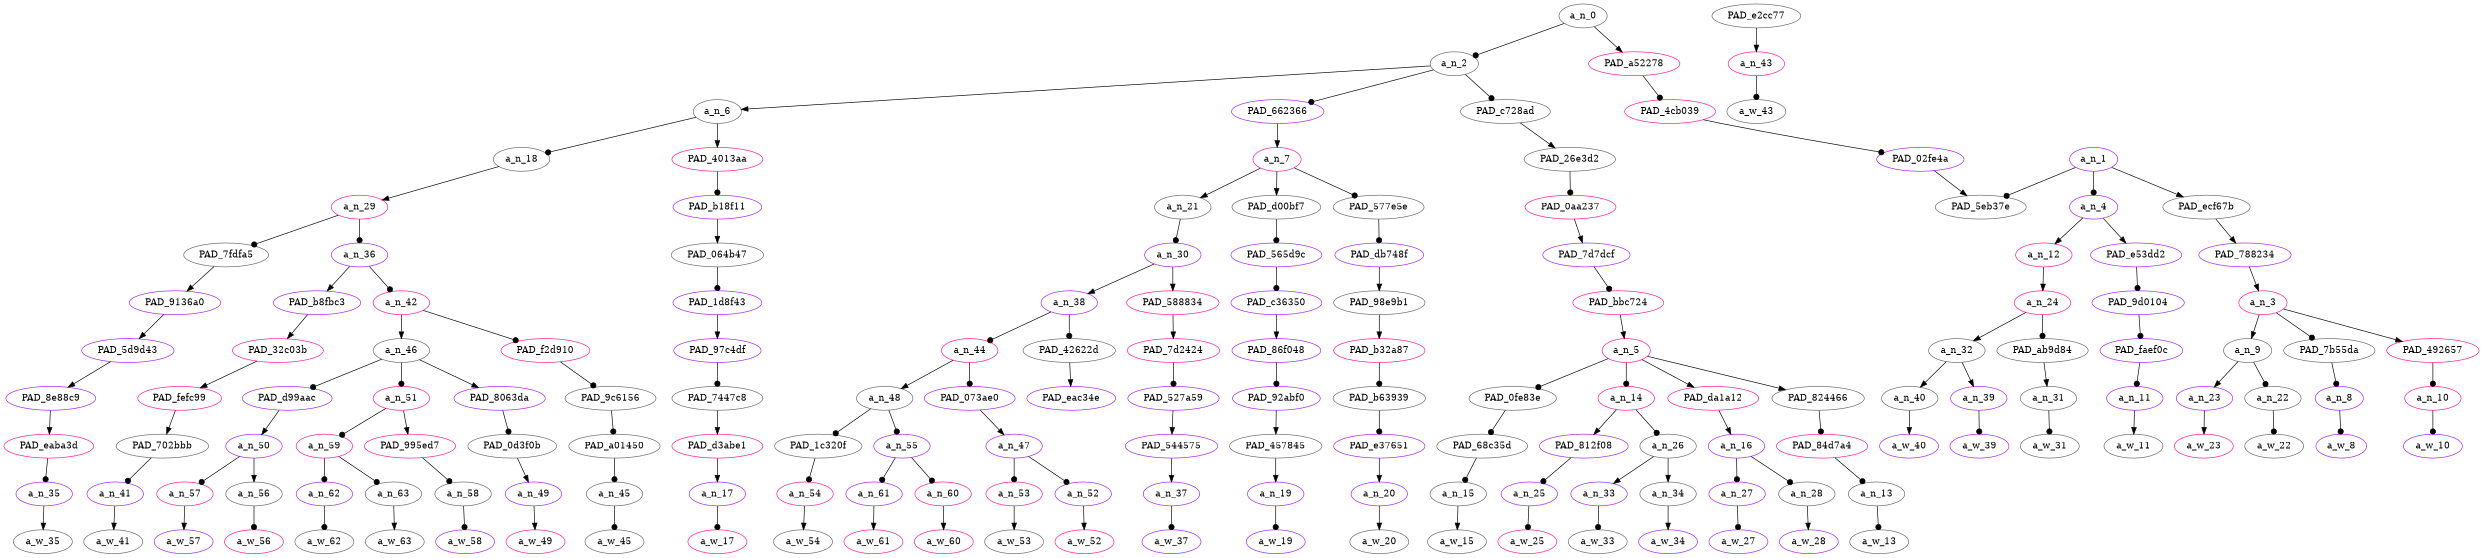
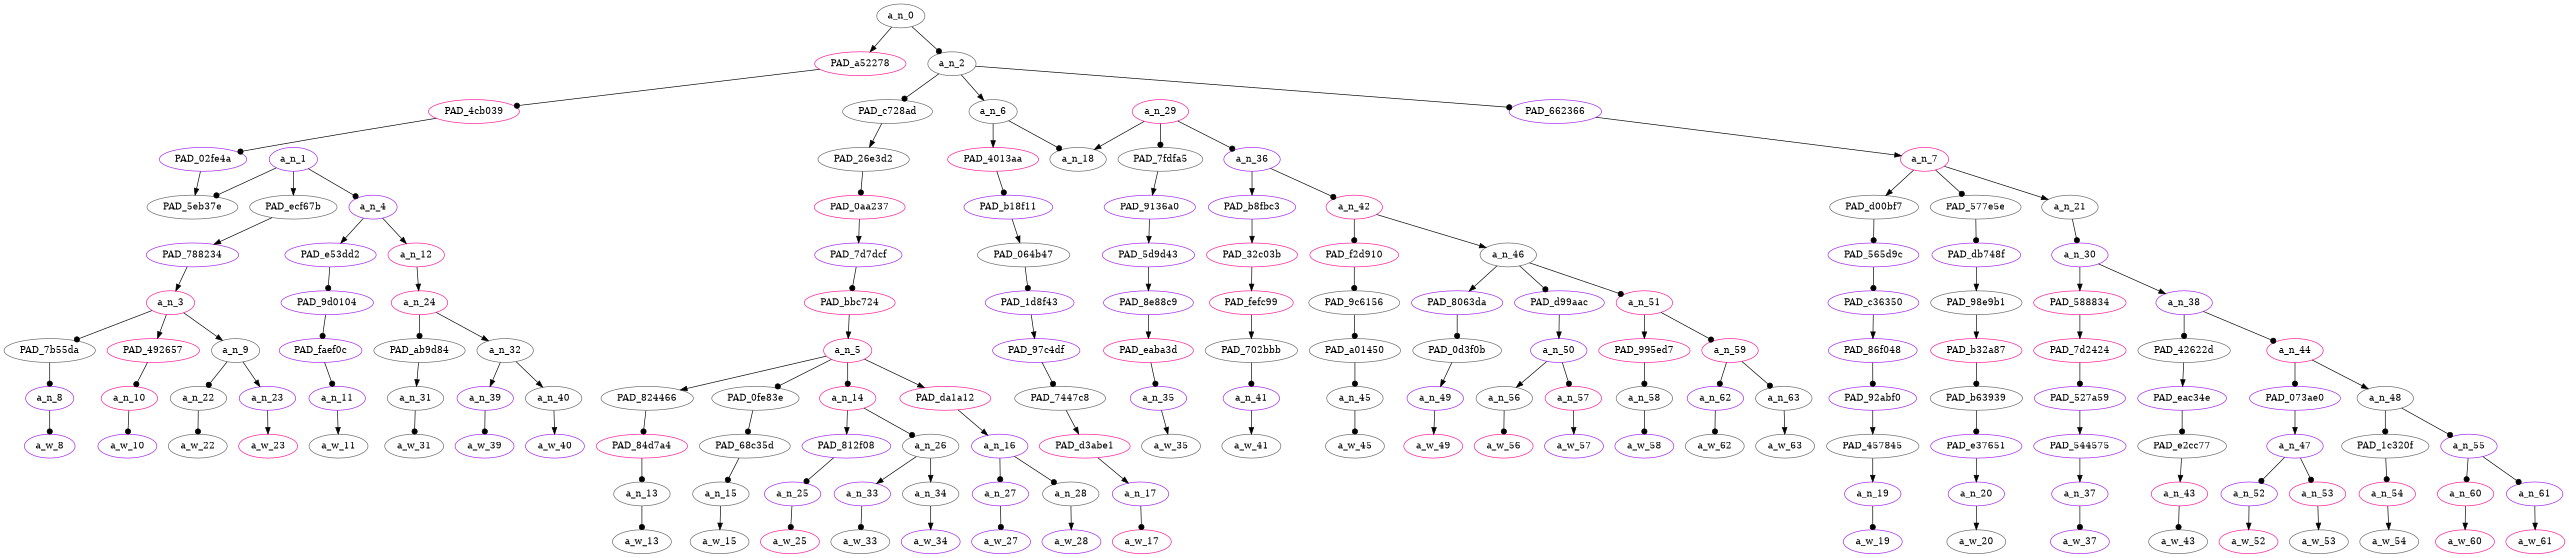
(444, 182) -> (1122, 134)
none -> (2182, 420)
